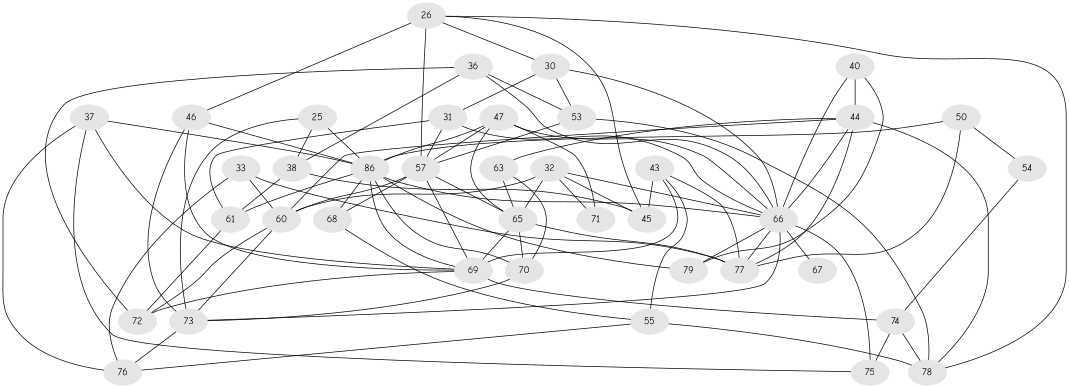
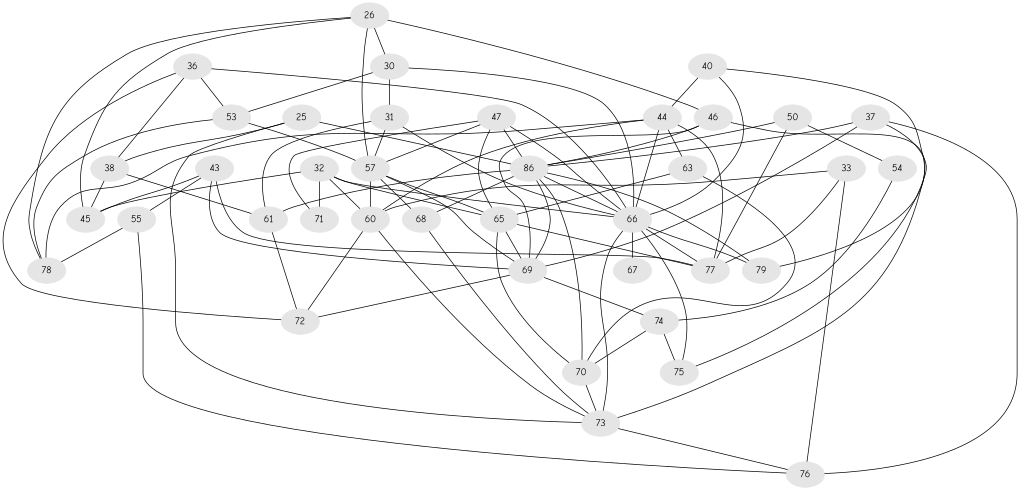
(482, 294) -> (504, 327)
(911, 347) -> (620, 347)
